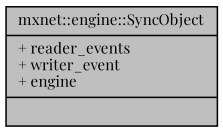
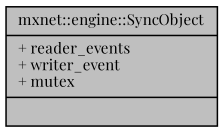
(48, 82) -> (47, 82)
